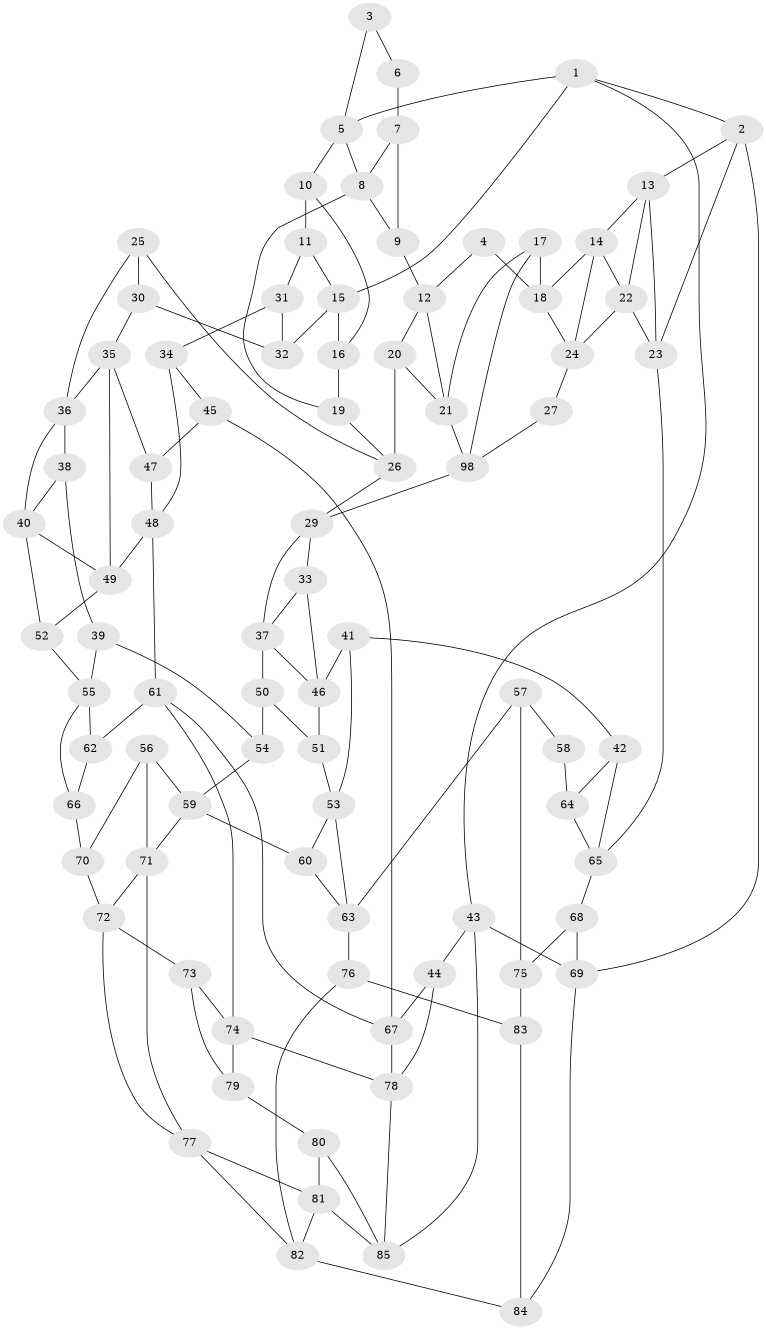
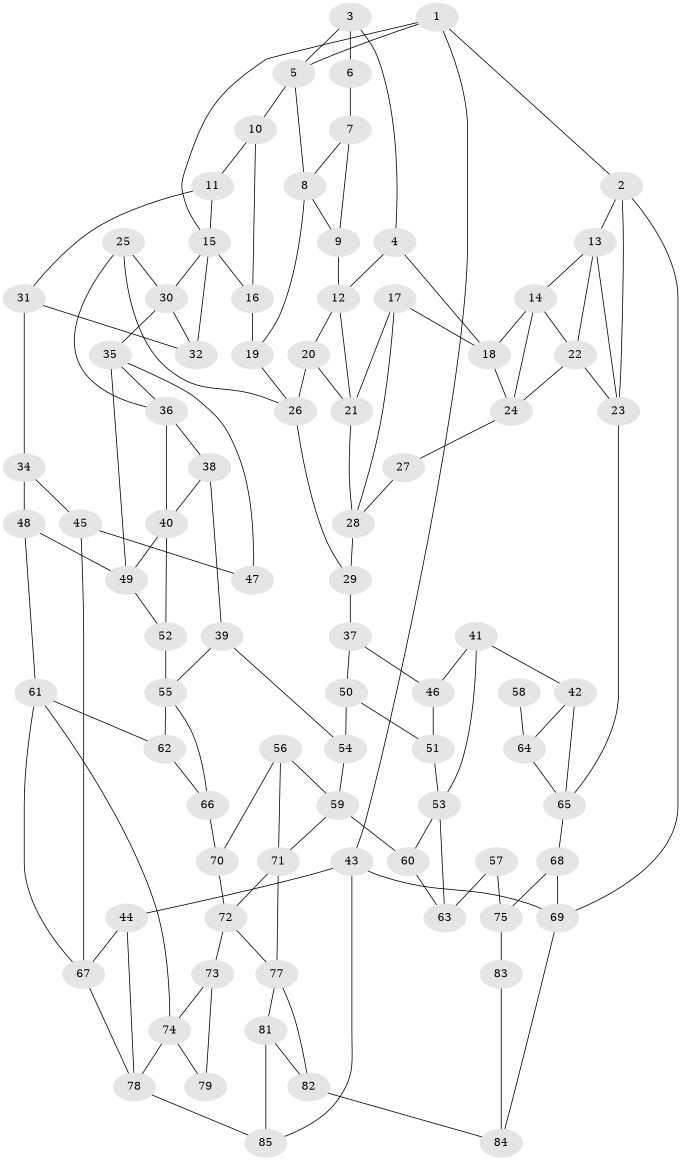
none -> (393, 126)
none -> (188, 271)
(468, 468) -> (353, 524)
(152, 496) -> none
(306, 580) -> none
(542, 721) -> none
(349, 974) -> none
(319, 1143) -> none
